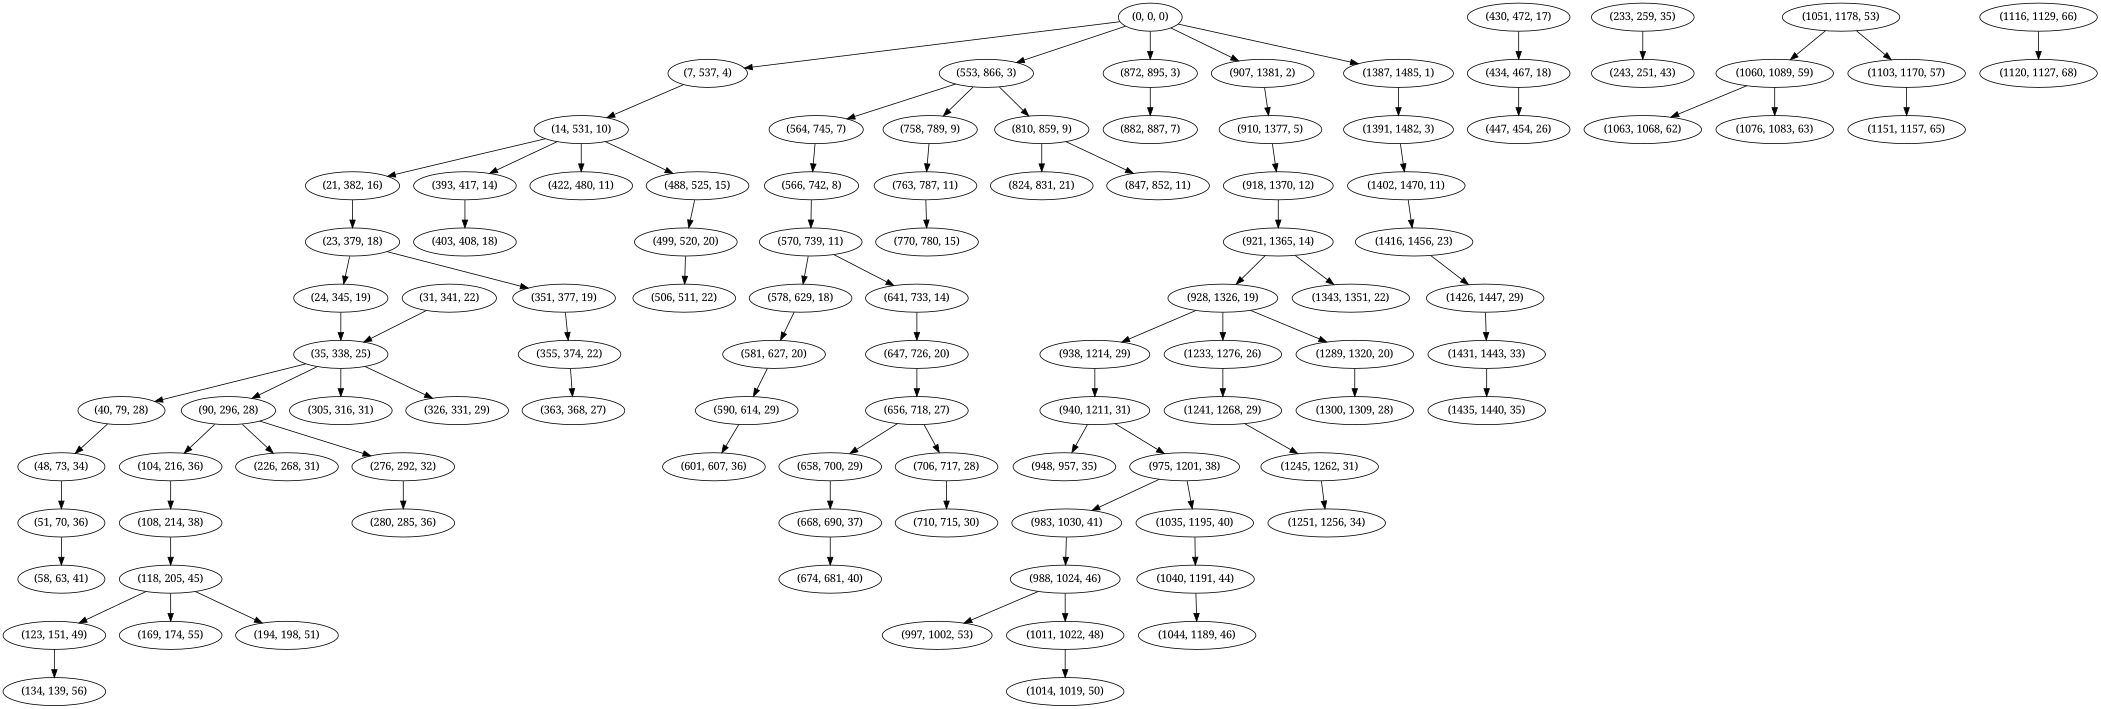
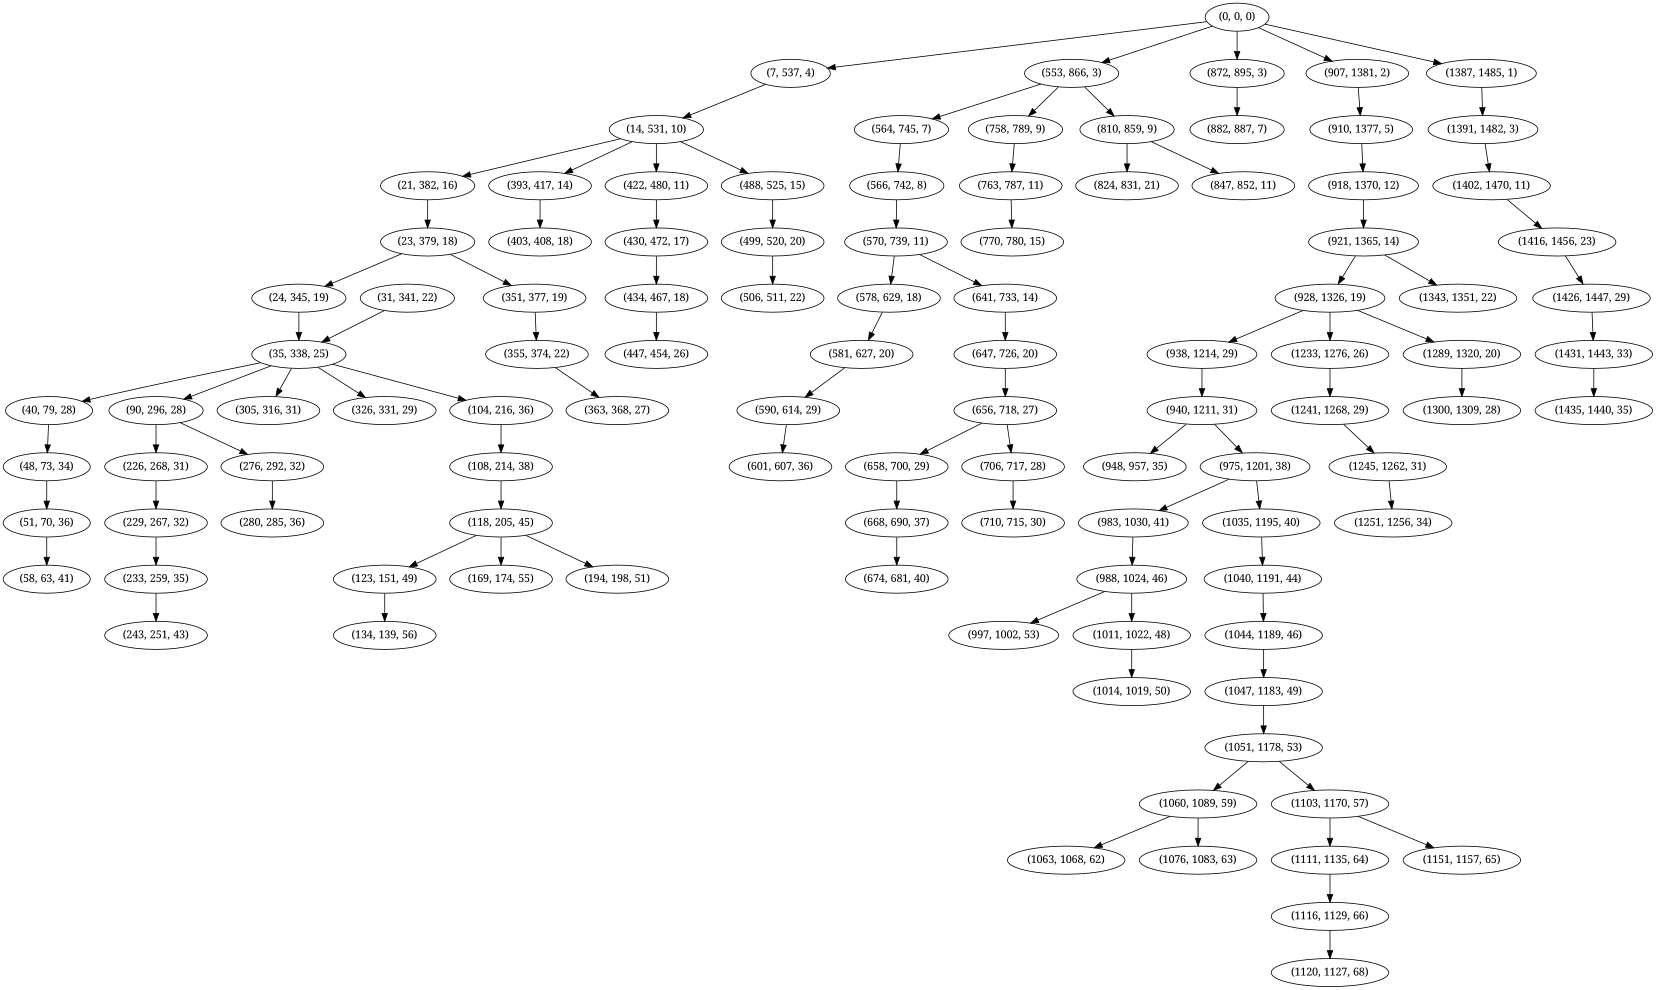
none -> (656, 210)
(202, 436) -> (395, 381)
none -> (156, 523)
none -> (1264, 692)
none -> (1330, 860)
